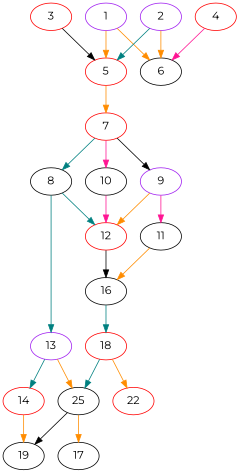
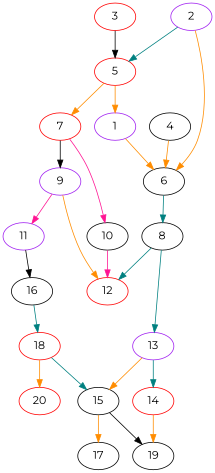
(216, 17) -> (170, 127)
(106, 40) -> (115, 95)
(191, 41) -> (167, 150)
(81, 151) -> (163, 205)
(161, 236) -> (24, 236)
(106, 260) -> none
(136, 261) -> (27, 260)
(79, 401) -> (98, 401)
(133, 401) -> (40, 401)
